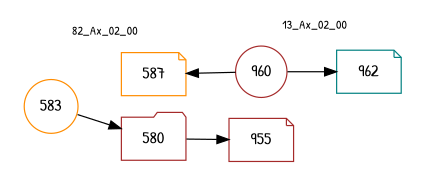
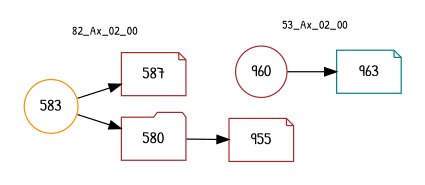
(315, 26) -> (315, 26)
(369, 72) -> (369, 72)
(212, 73) -> (94, 93)
(154, 74) -> (154, 74)
